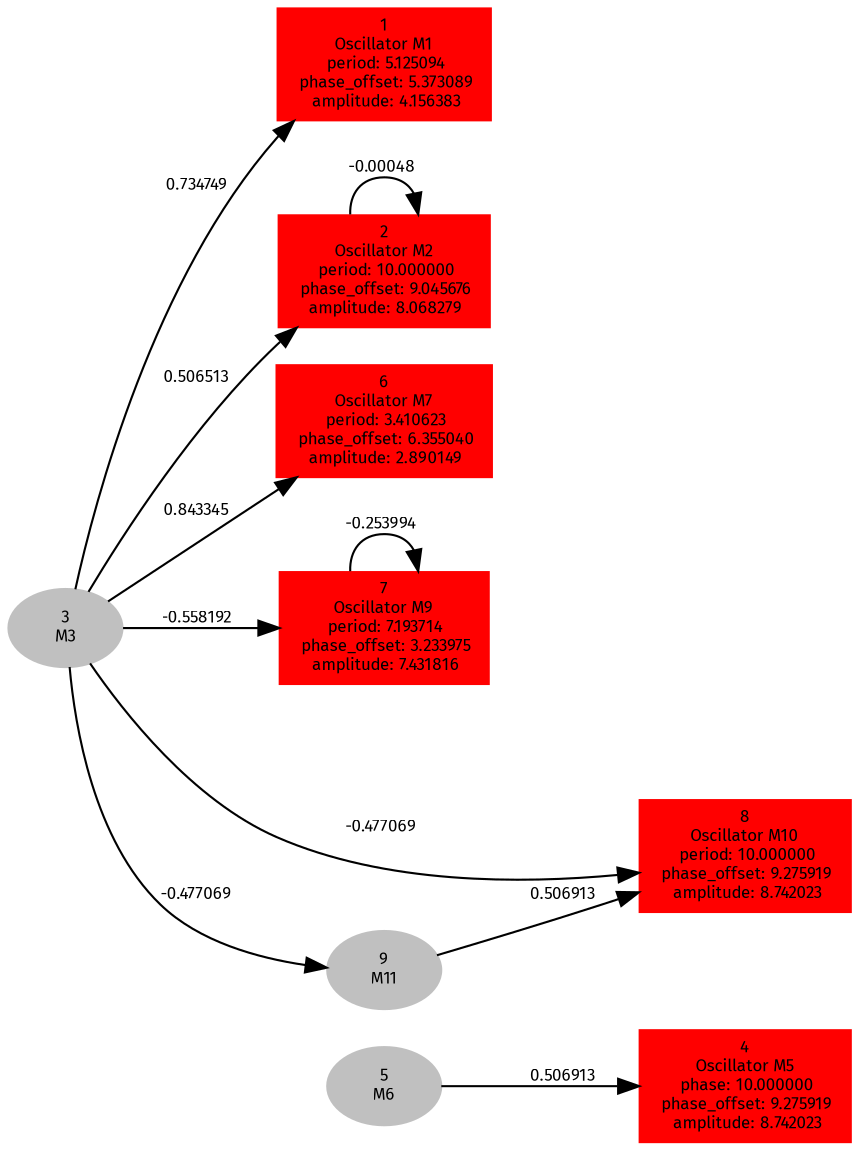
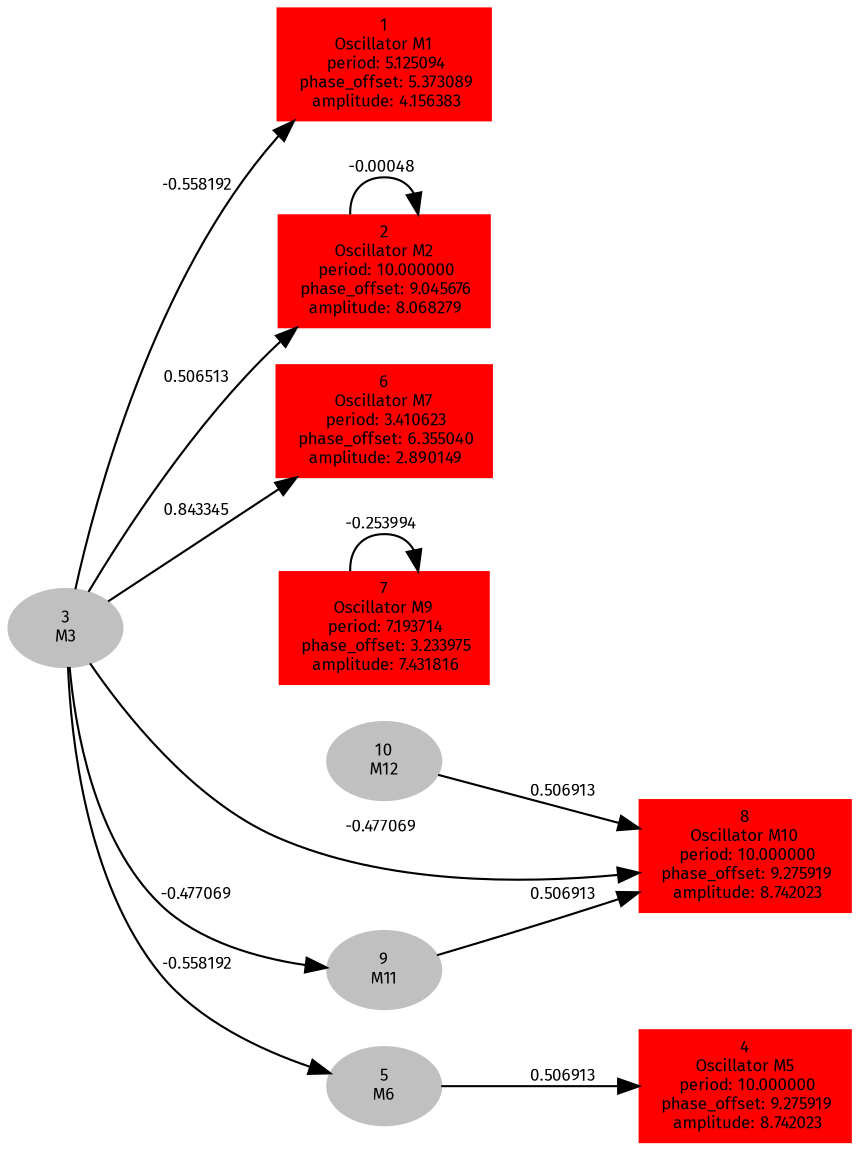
(200, 186) -> (200, 186)
(191, 628) -> (122, 911)
none -> (384, 761)
(745, 1085) -> (745, 1085)
